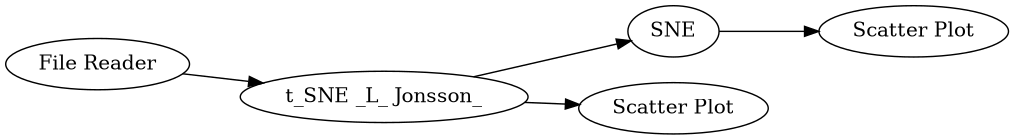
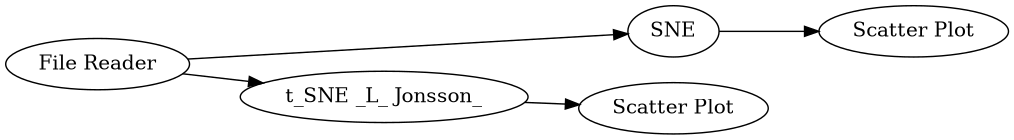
(545, 60) -> (401, 47)
